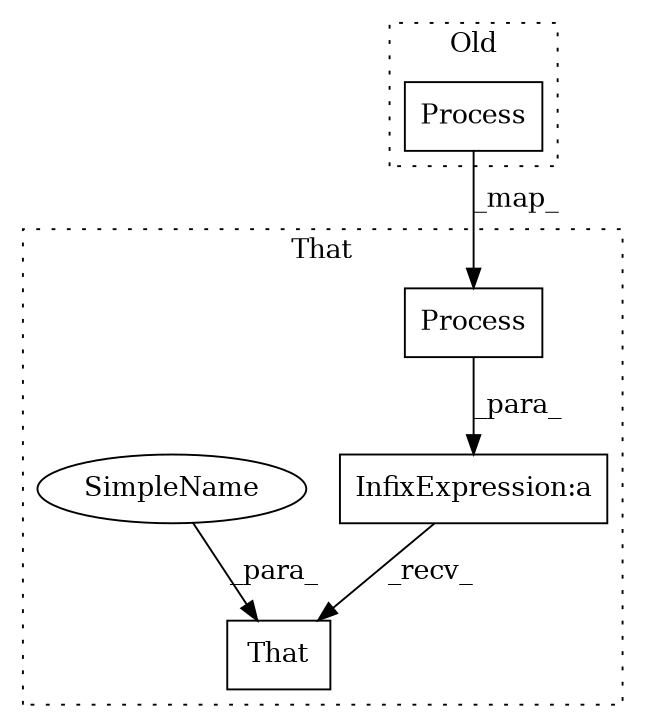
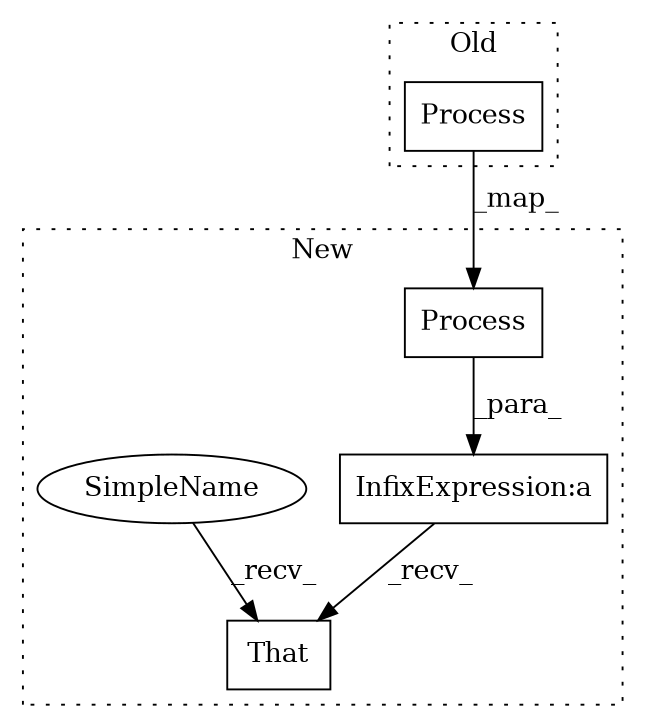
(323, 251) -> (323, 251)
(274, 572) -> (274, 572)
